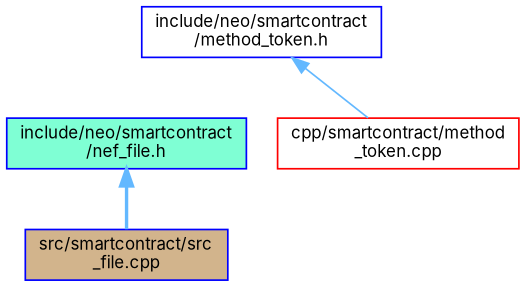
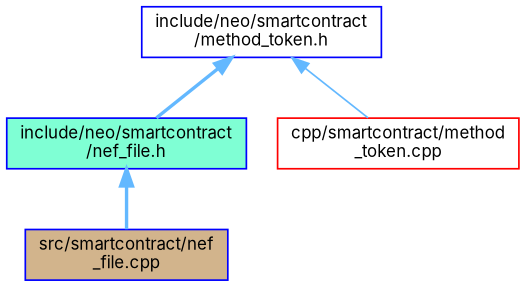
none -> (187, 93)
(127, 255) -> (127, 255)
